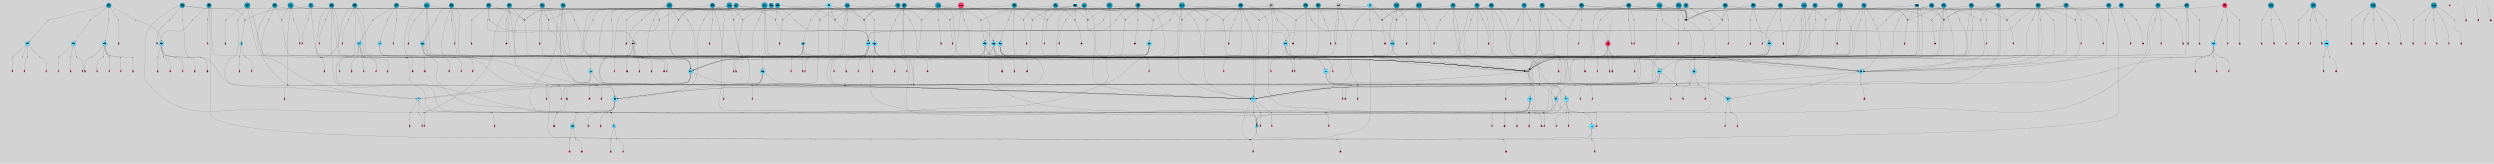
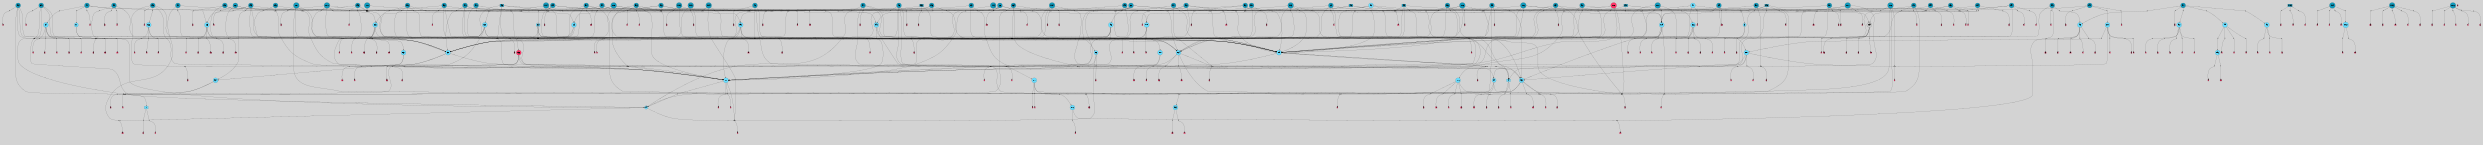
(182, 5) -> (1767, 5)
(311, 5) -> (1693, 5)
none -> (367, 5)
(778, 5) -> (1626, 5)
(829, 5) -> (553, 5)
(1056, 5) -> (1351, 5)
(1075, 5) -> (1186, 5)
(1271, 5) -> (971, 5)
(1339, 5) -> (1331, 5)
(1491, 5) -> (1404, 5)
(1780, 5) -> (922, 5)
(2225, 5) -> (2090, 5)
(2271, 5) -> (2290, 5)
(1608, 44) -> (207, 25)
none -> (2218, 53)
(763, 71) -> (519, 53)
(1528, 71) -> (1279, 53)
(418, 99) -> (1509, 80)
